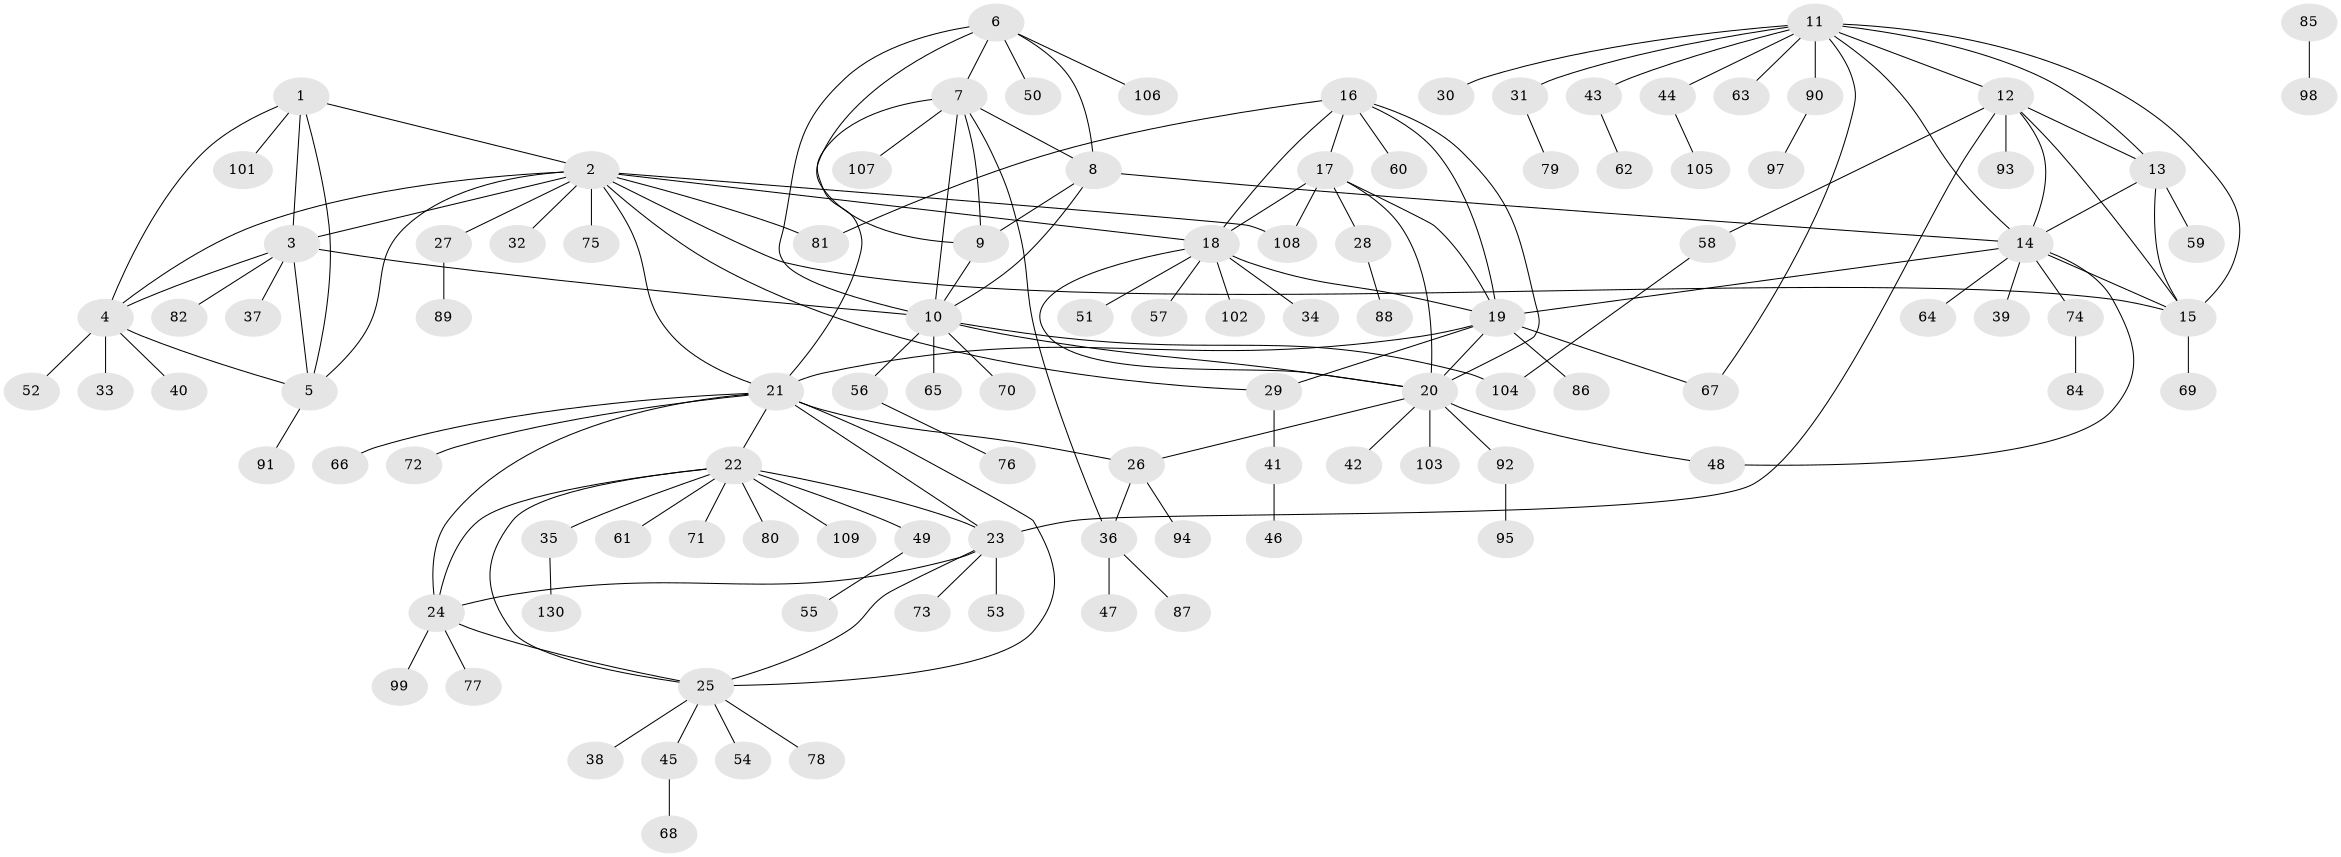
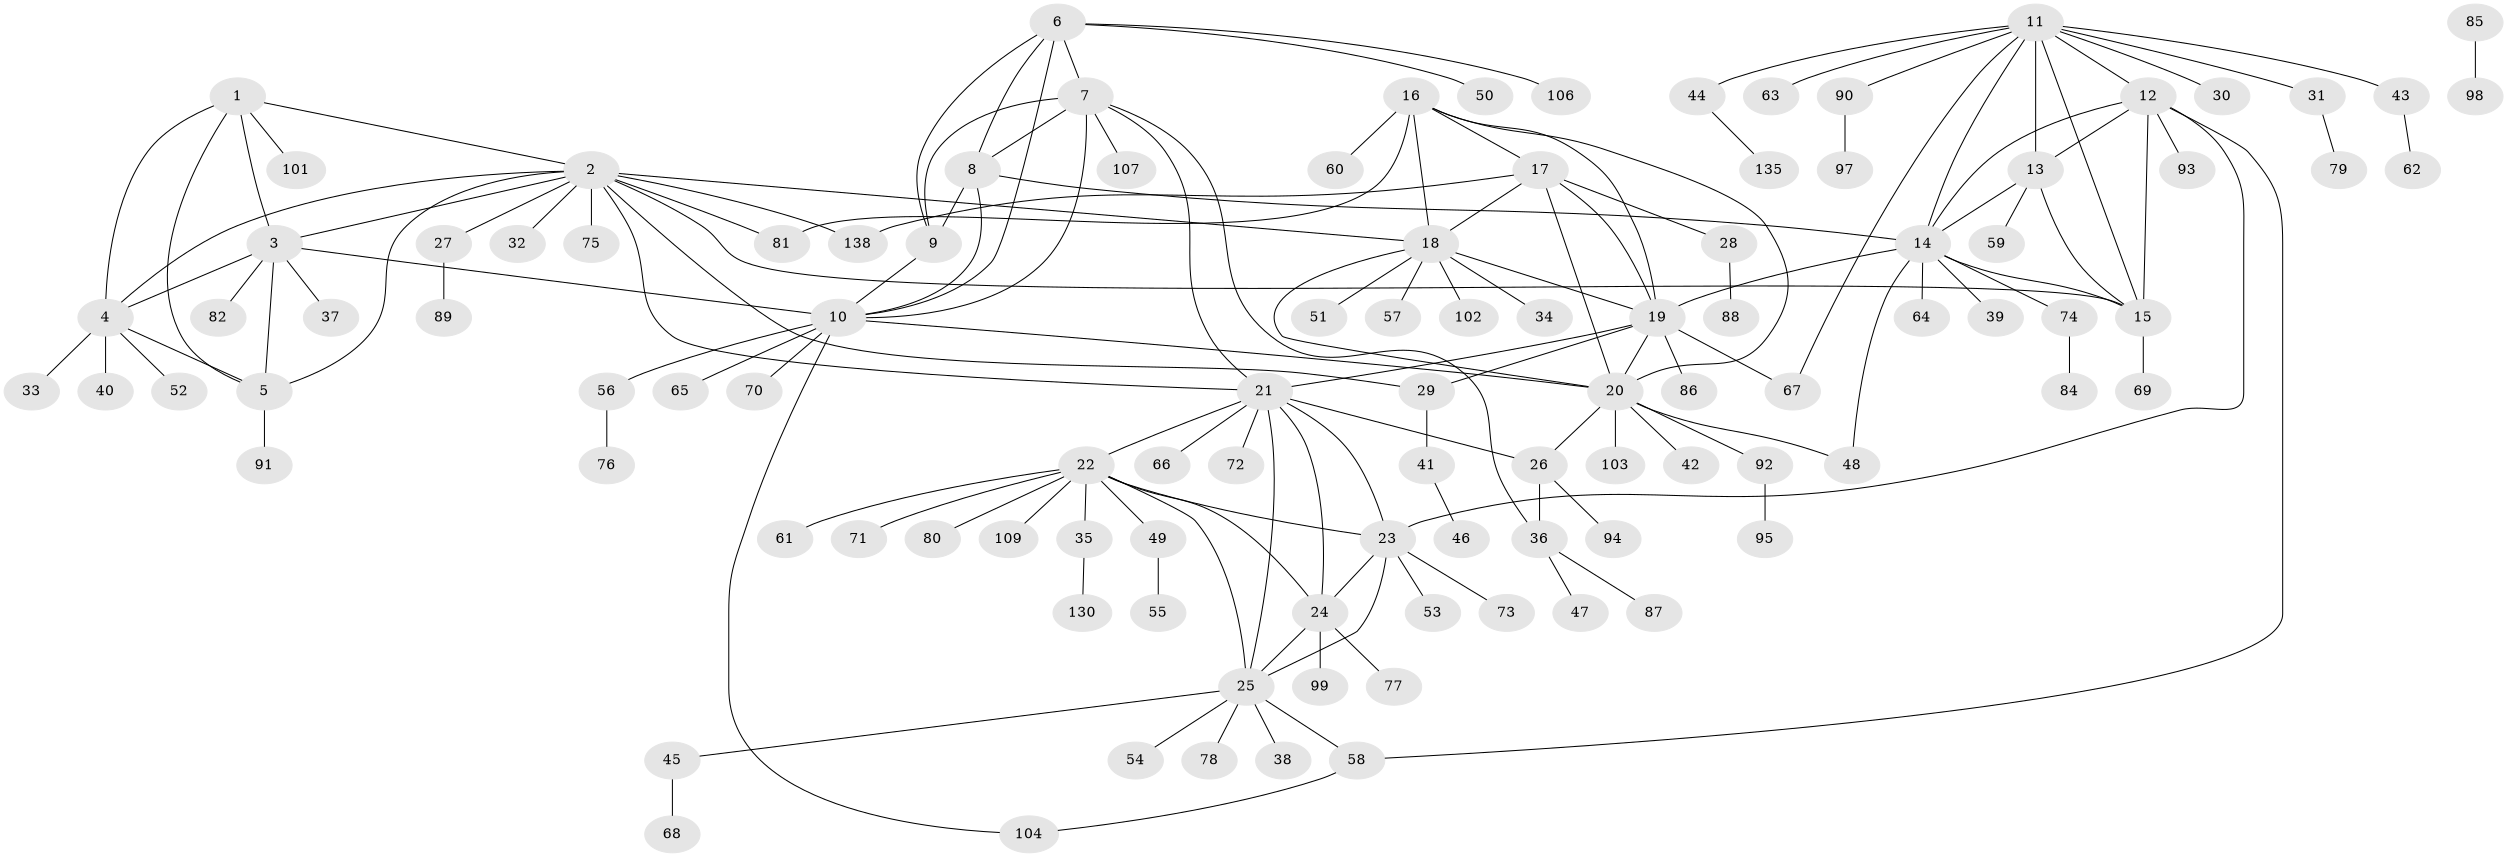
(1700, 170) -> (1769, 170)
(1287, 244) -> (858, 244)
none -> (1302, 724)
